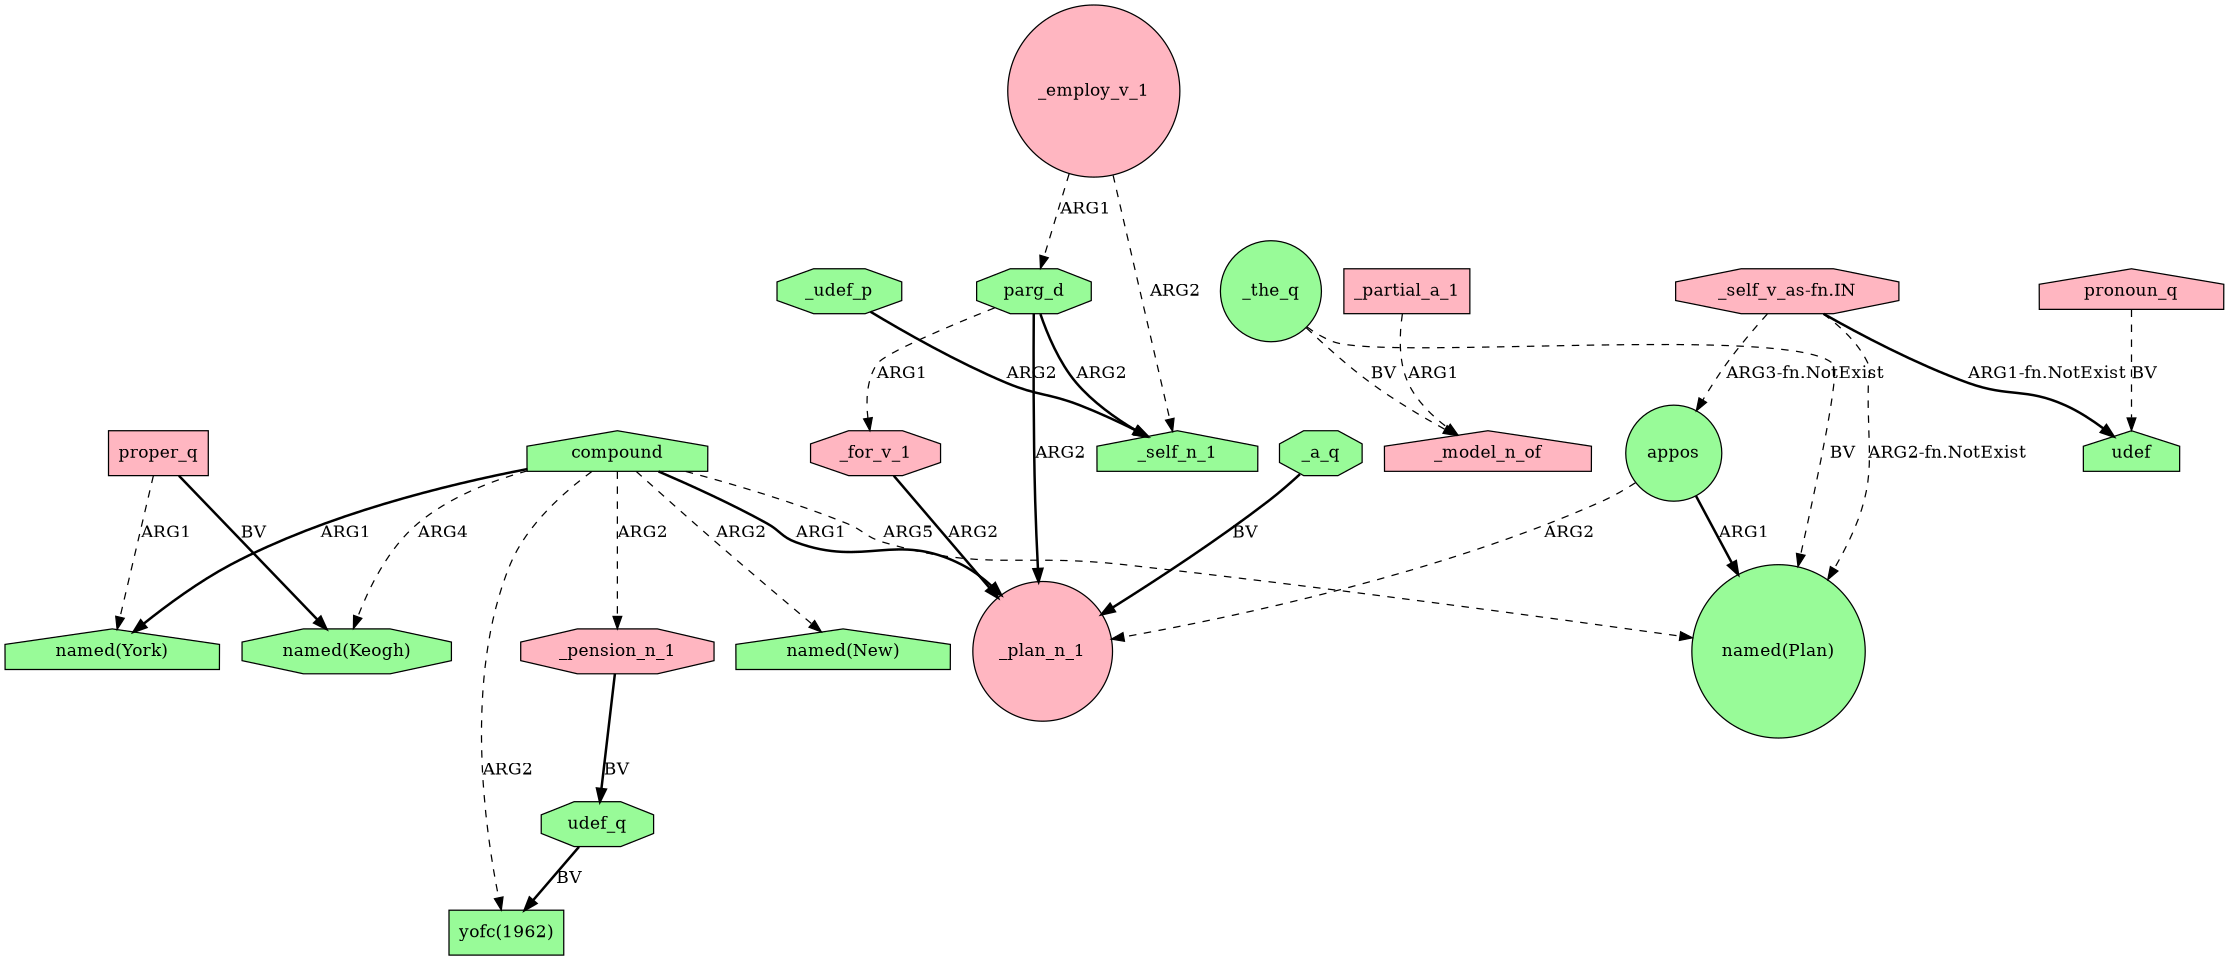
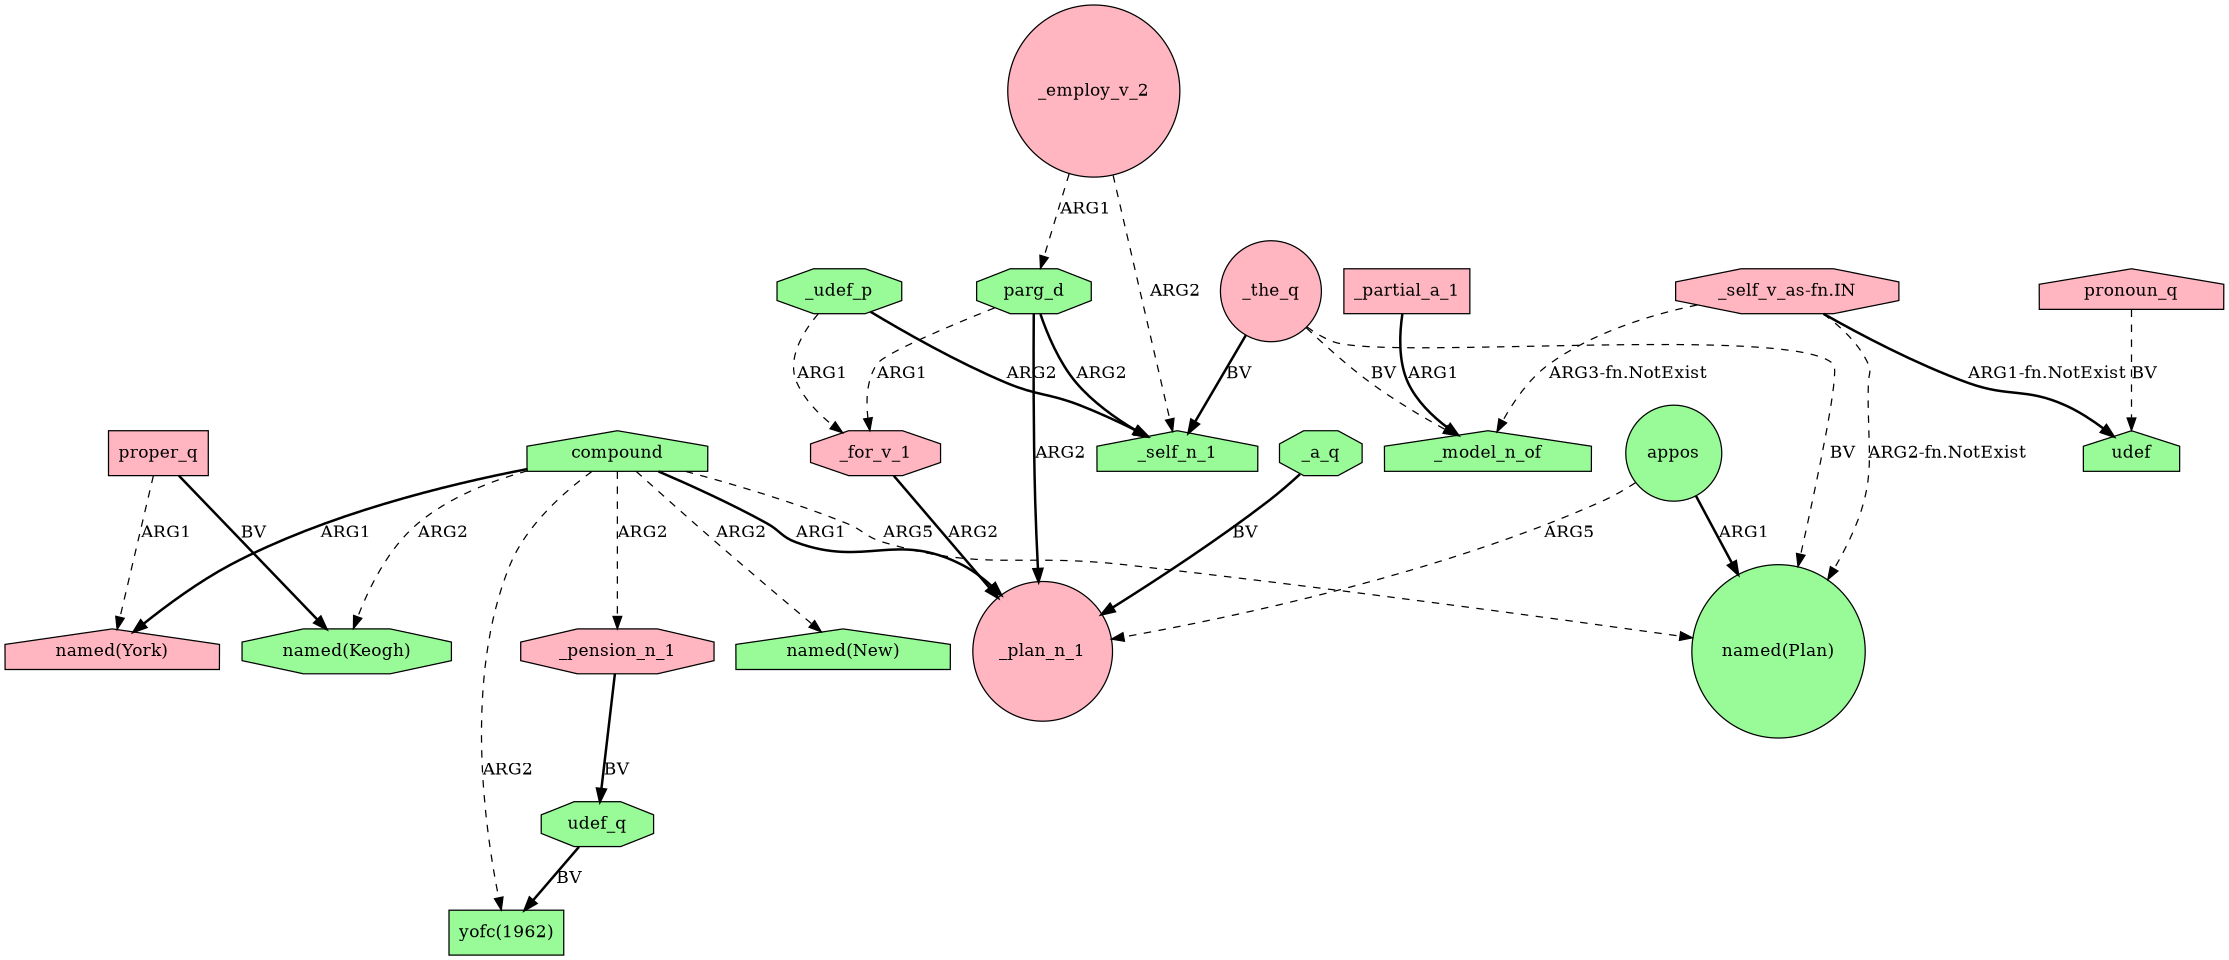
(1094, 91) -> (1094, 91)
(1271, 291) -> (1271, 291)
(1733, 355) -> (1597, 337)
none -> (794, 373)
(1406, 378) -> (1406, 378)
none -> (1220, 379)
(1488, 453) -> (1488, 453)
(443, 533) -> (443, 533)
(1570, 533) -> (1570, 533)
(112, 651) -> (112, 651)
